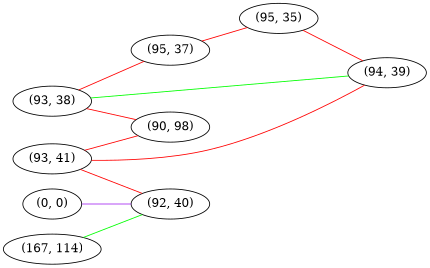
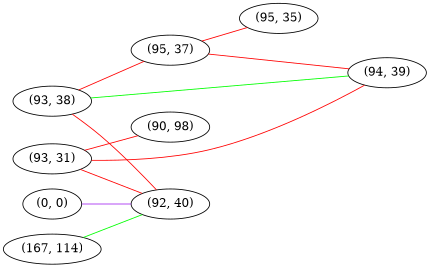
(333, 46) -> (279, 61)
(111, 114) -> (116, 150)
(52, 159) -> (52, 159)
